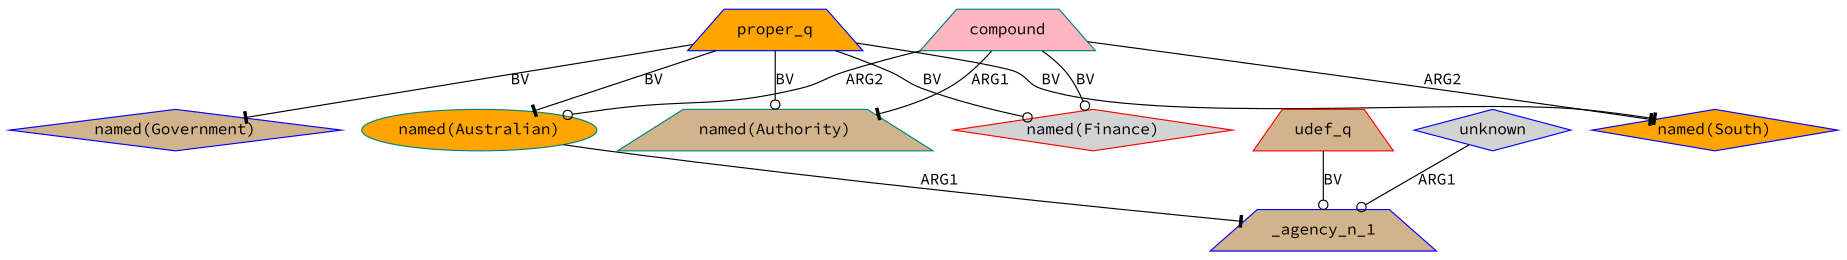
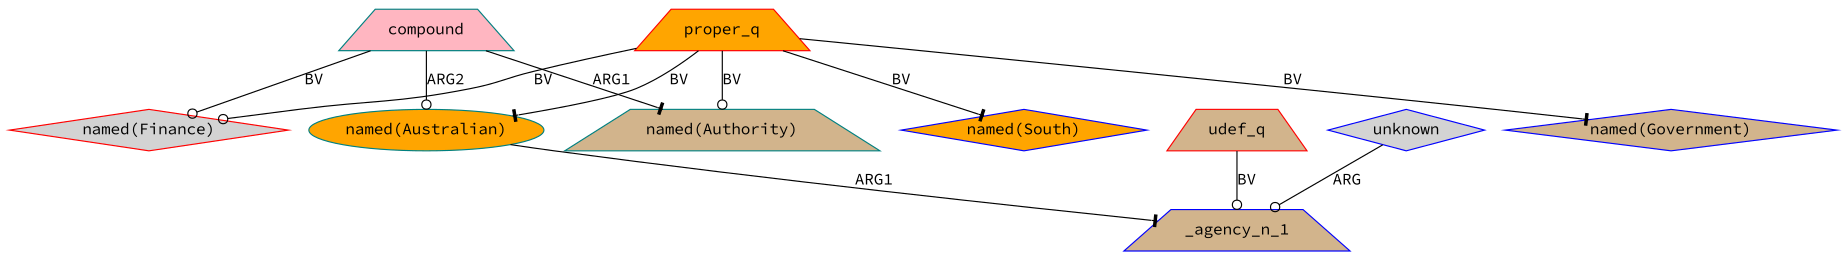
(775, 30) -> (722, 30)
(1367, 80) -> none
(1437, 180) -> (1347, 180)
